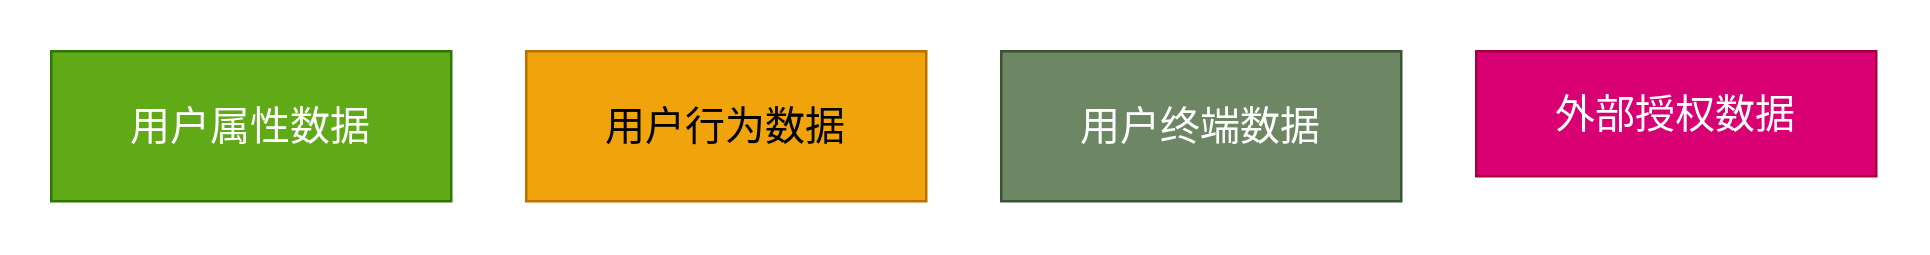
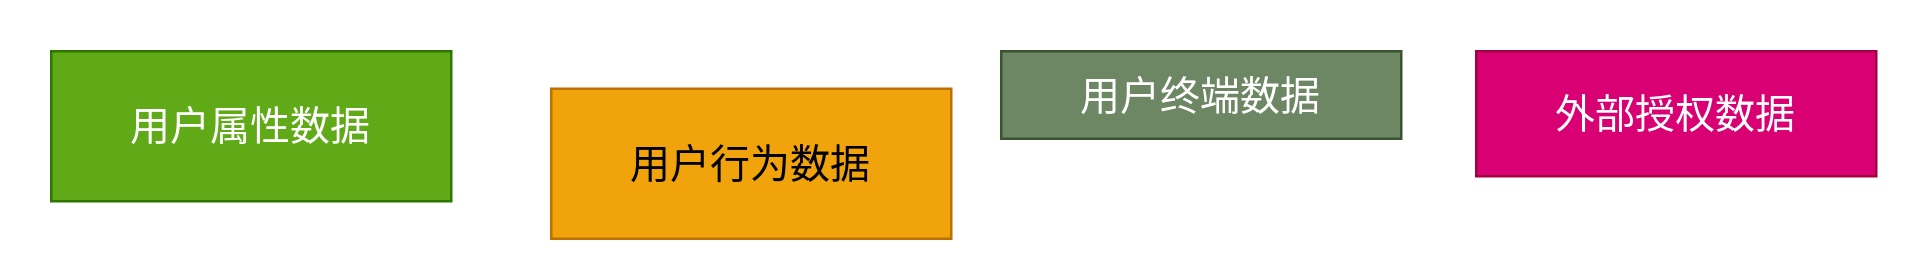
(726, 126) -> (751, 164)
(1201, 126) -> (1201, 95)
